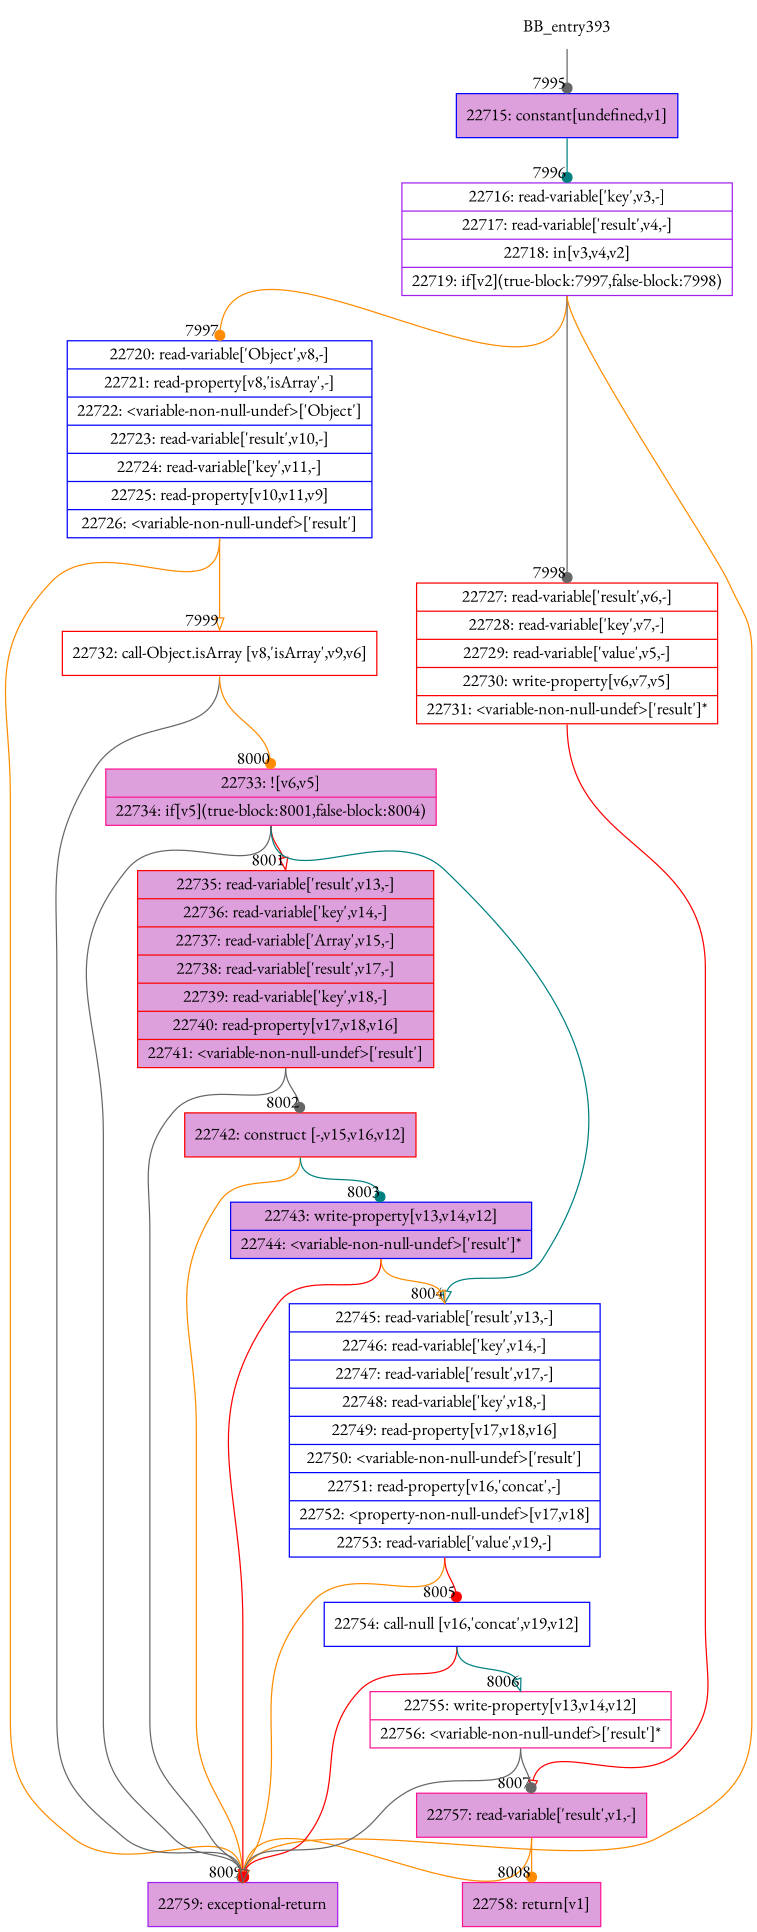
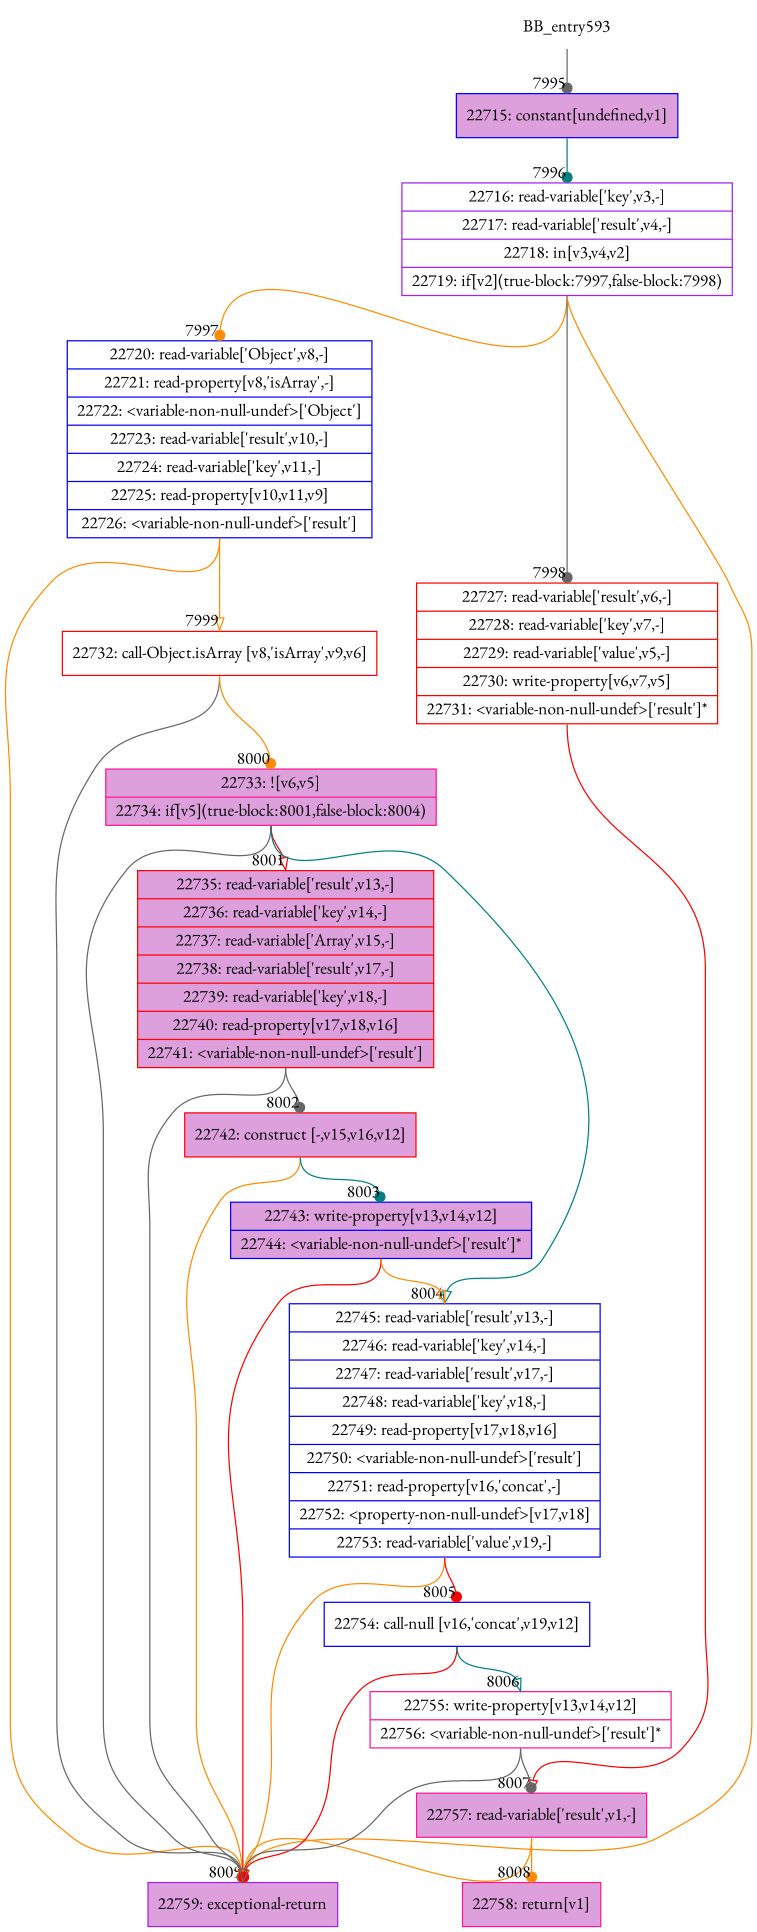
(567, 27) -> (567, 27)
